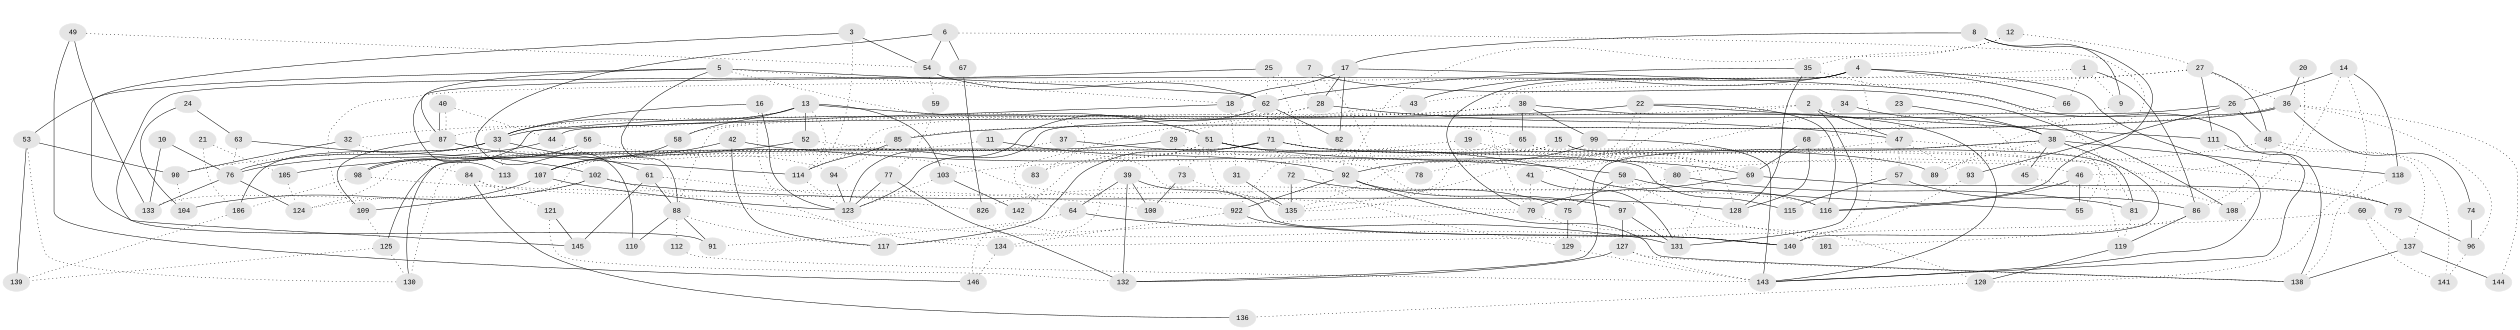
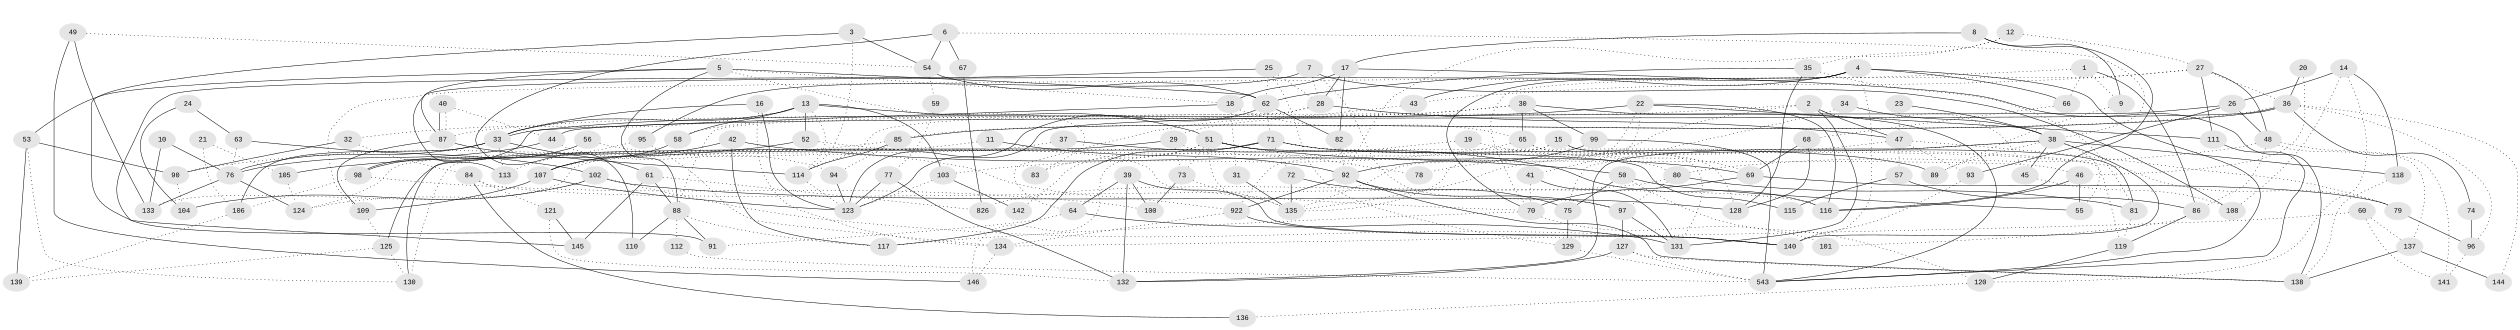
none -> (642, 140)
(1763, 282) -> (1763, 282)
